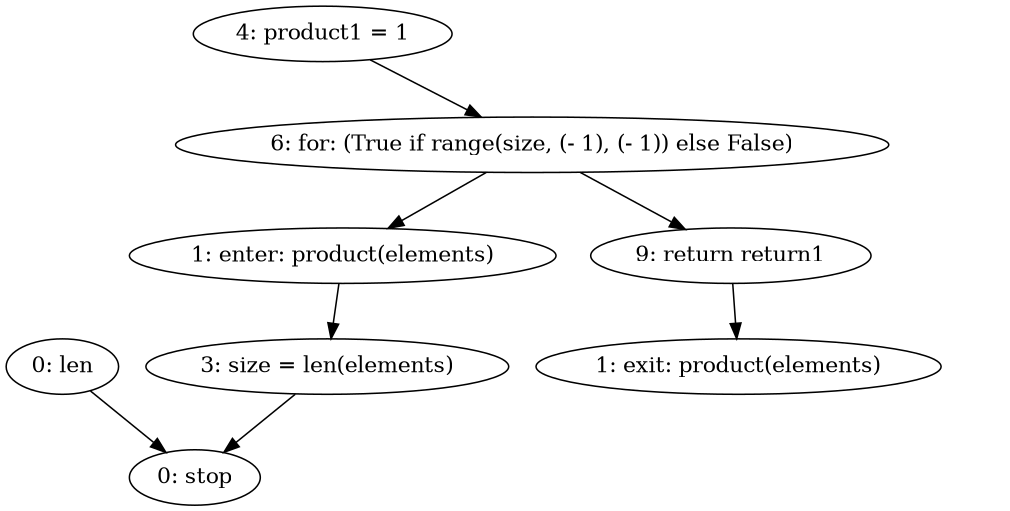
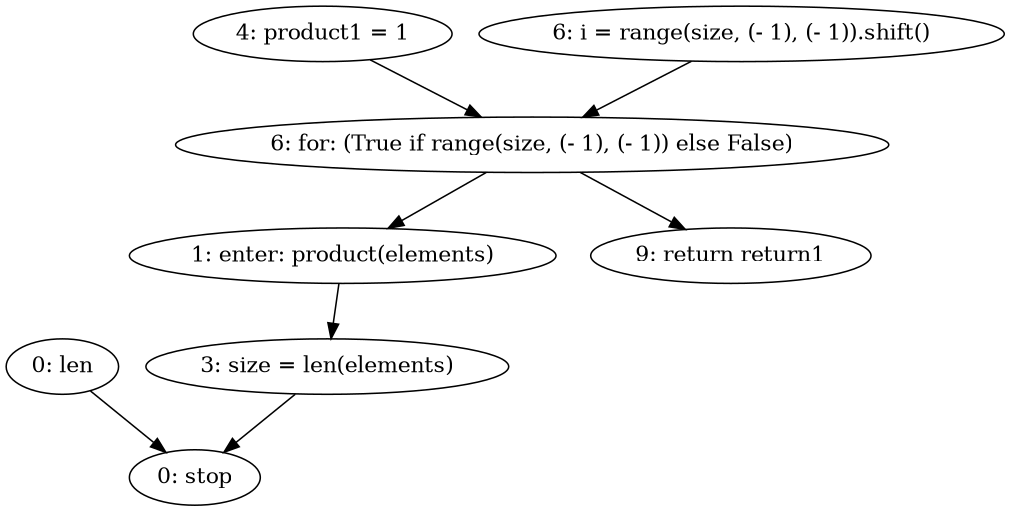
none -> (742, 34)
(739, 367) -> none
